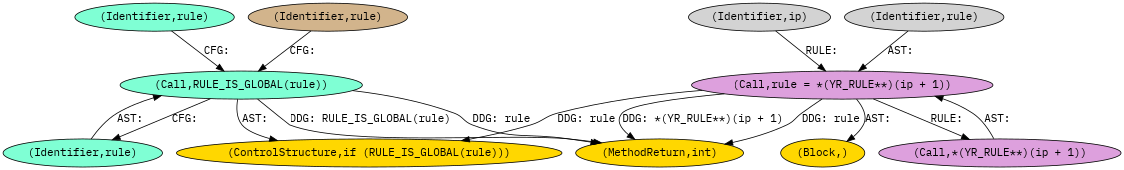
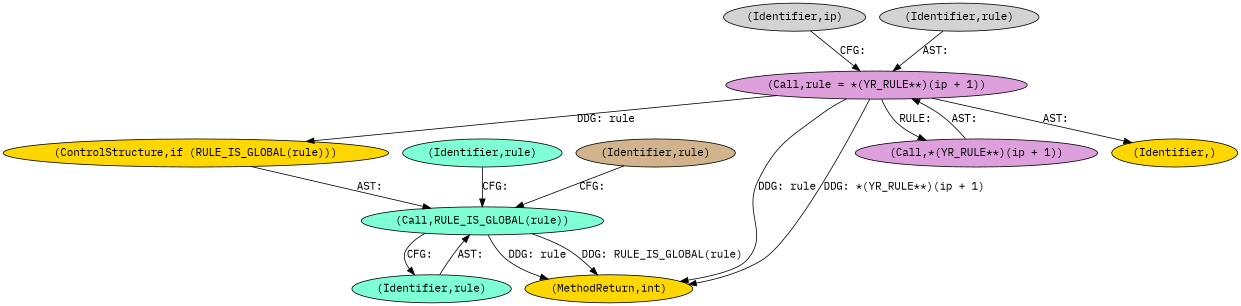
(825, 51) -> (856, 51)
(244, 126) -> (337, 186)
(823, 153) -> (1175, 153)
